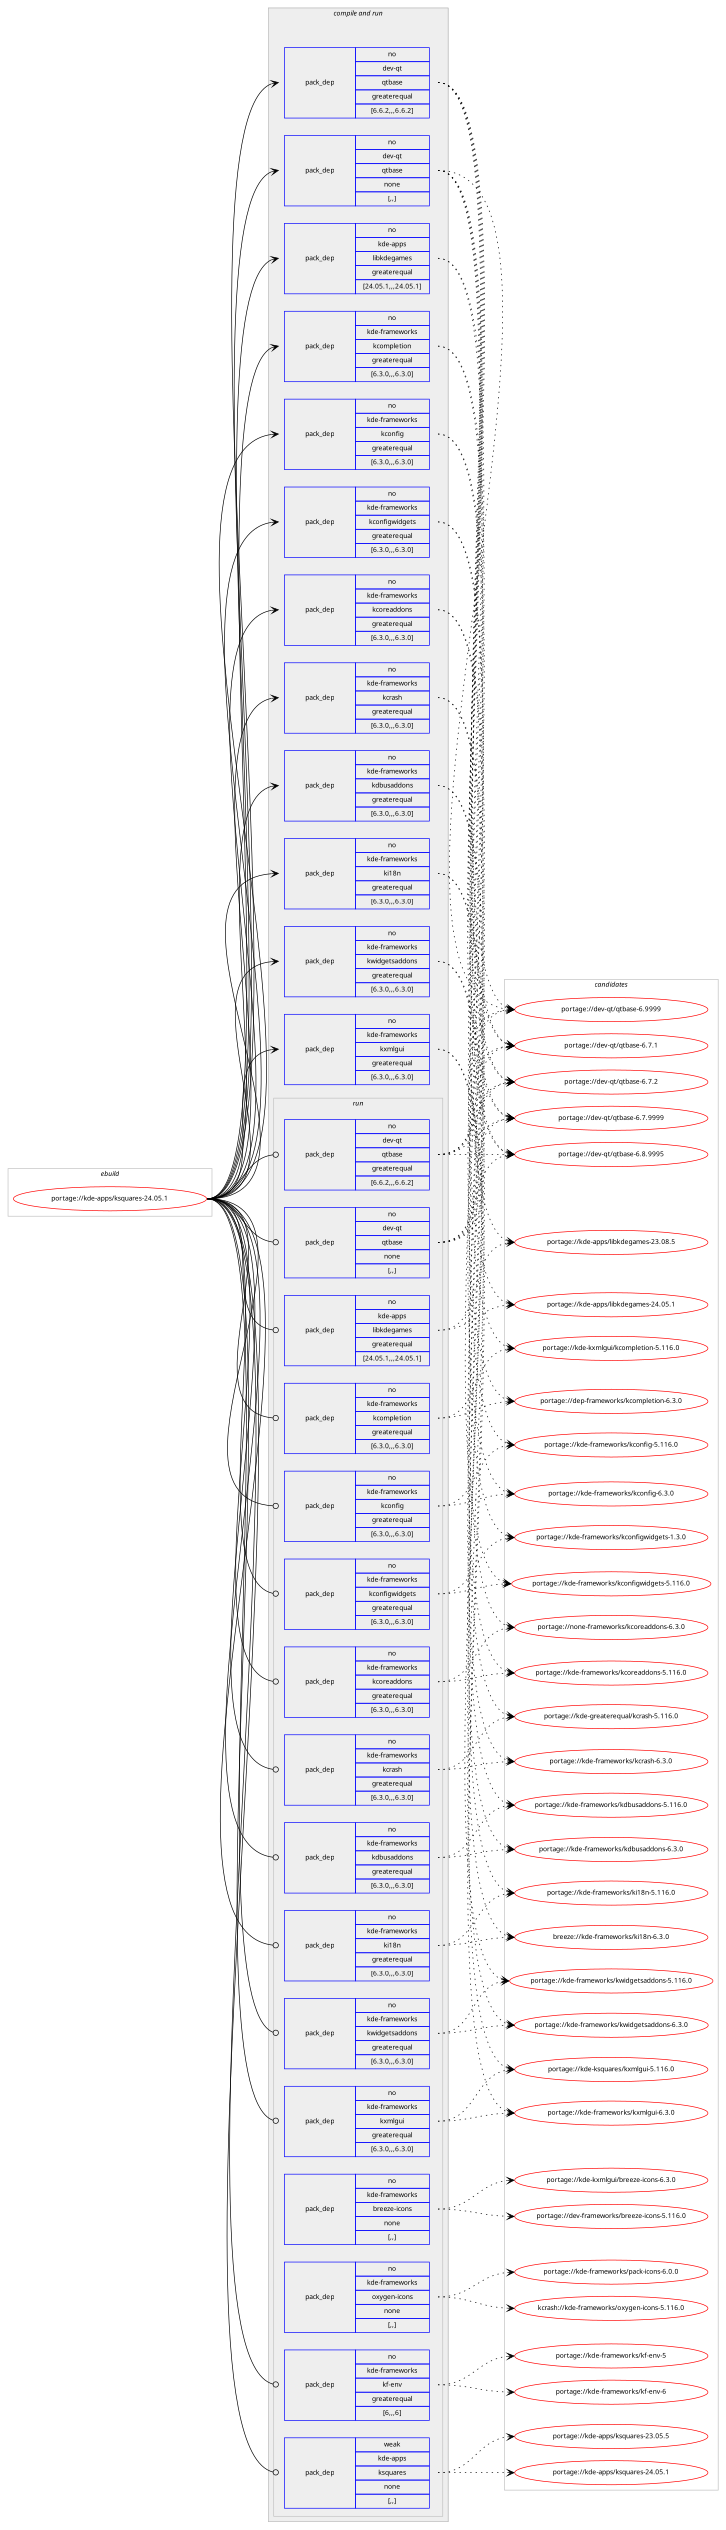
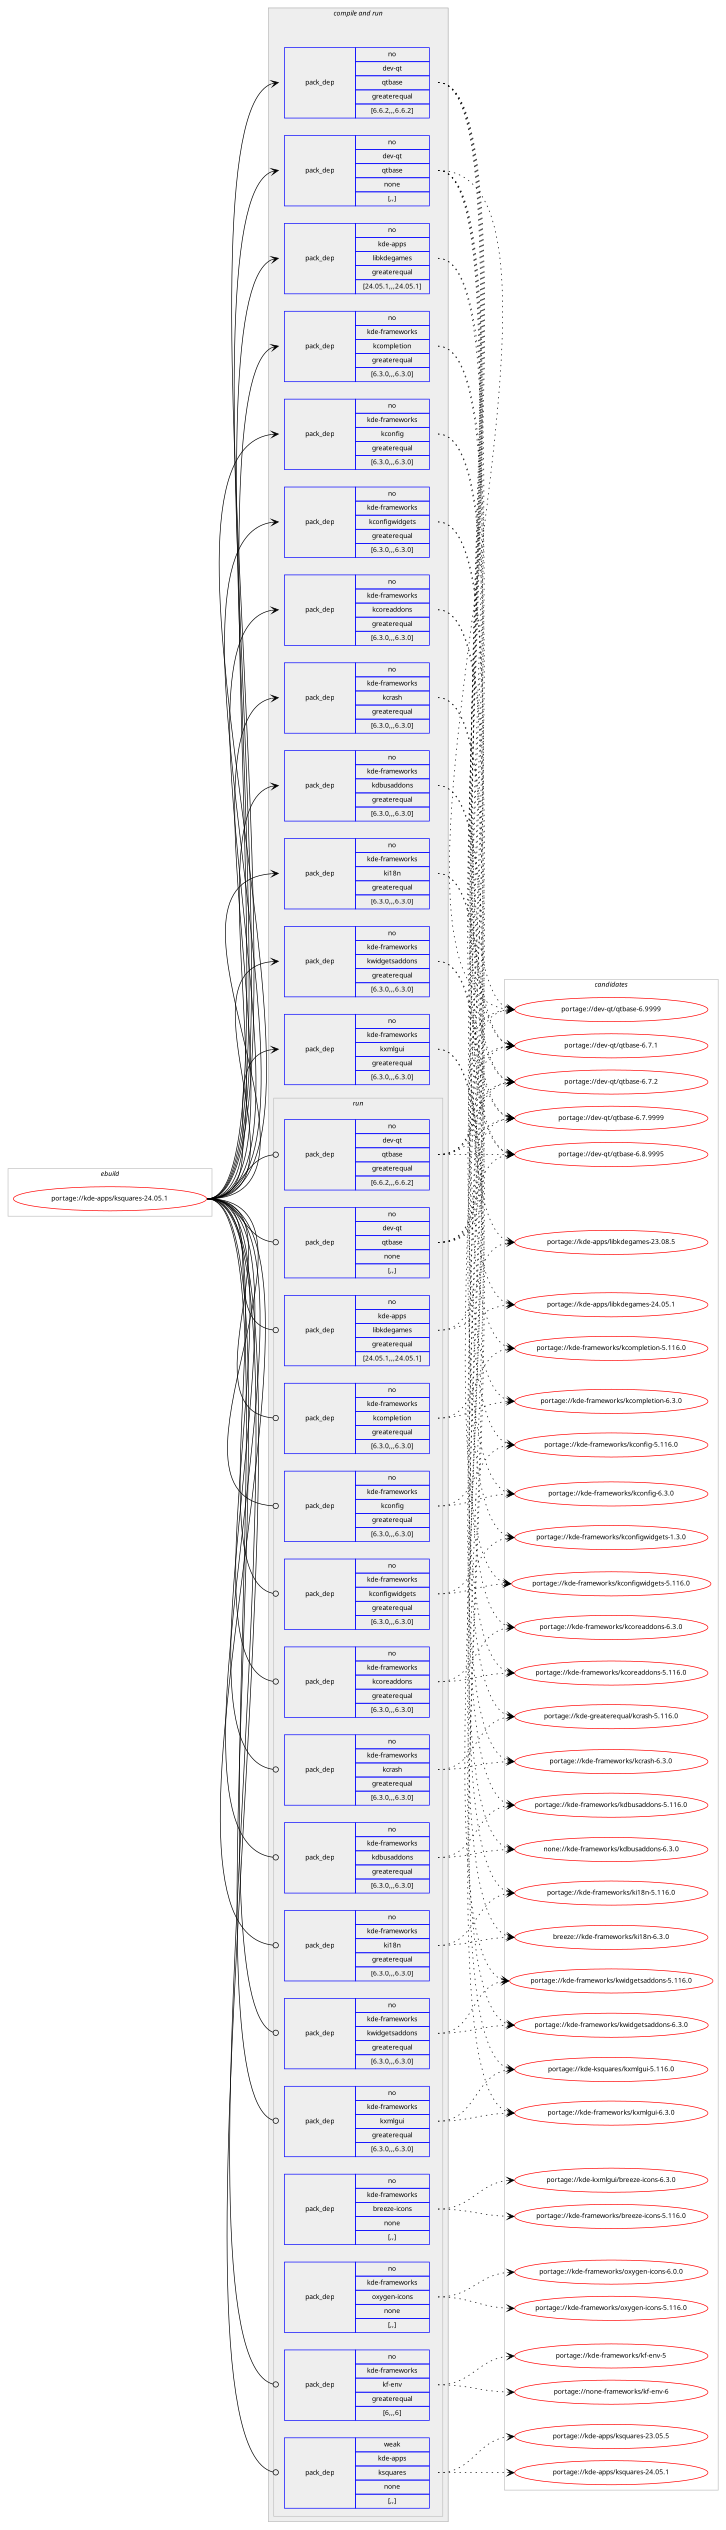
(611, 1348) -> (611, 1348)
(611, 1401) -> (611, 1401)
(611, 1627) -> (611, 1627)
(611, 1849) -> (611, 1849)
(611, 2216) -> (611, 2216)
(611, 2272) -> (611, 2272)
(611, 2308) -> (611, 2308)
(611, 2392) -> (611, 2392)
